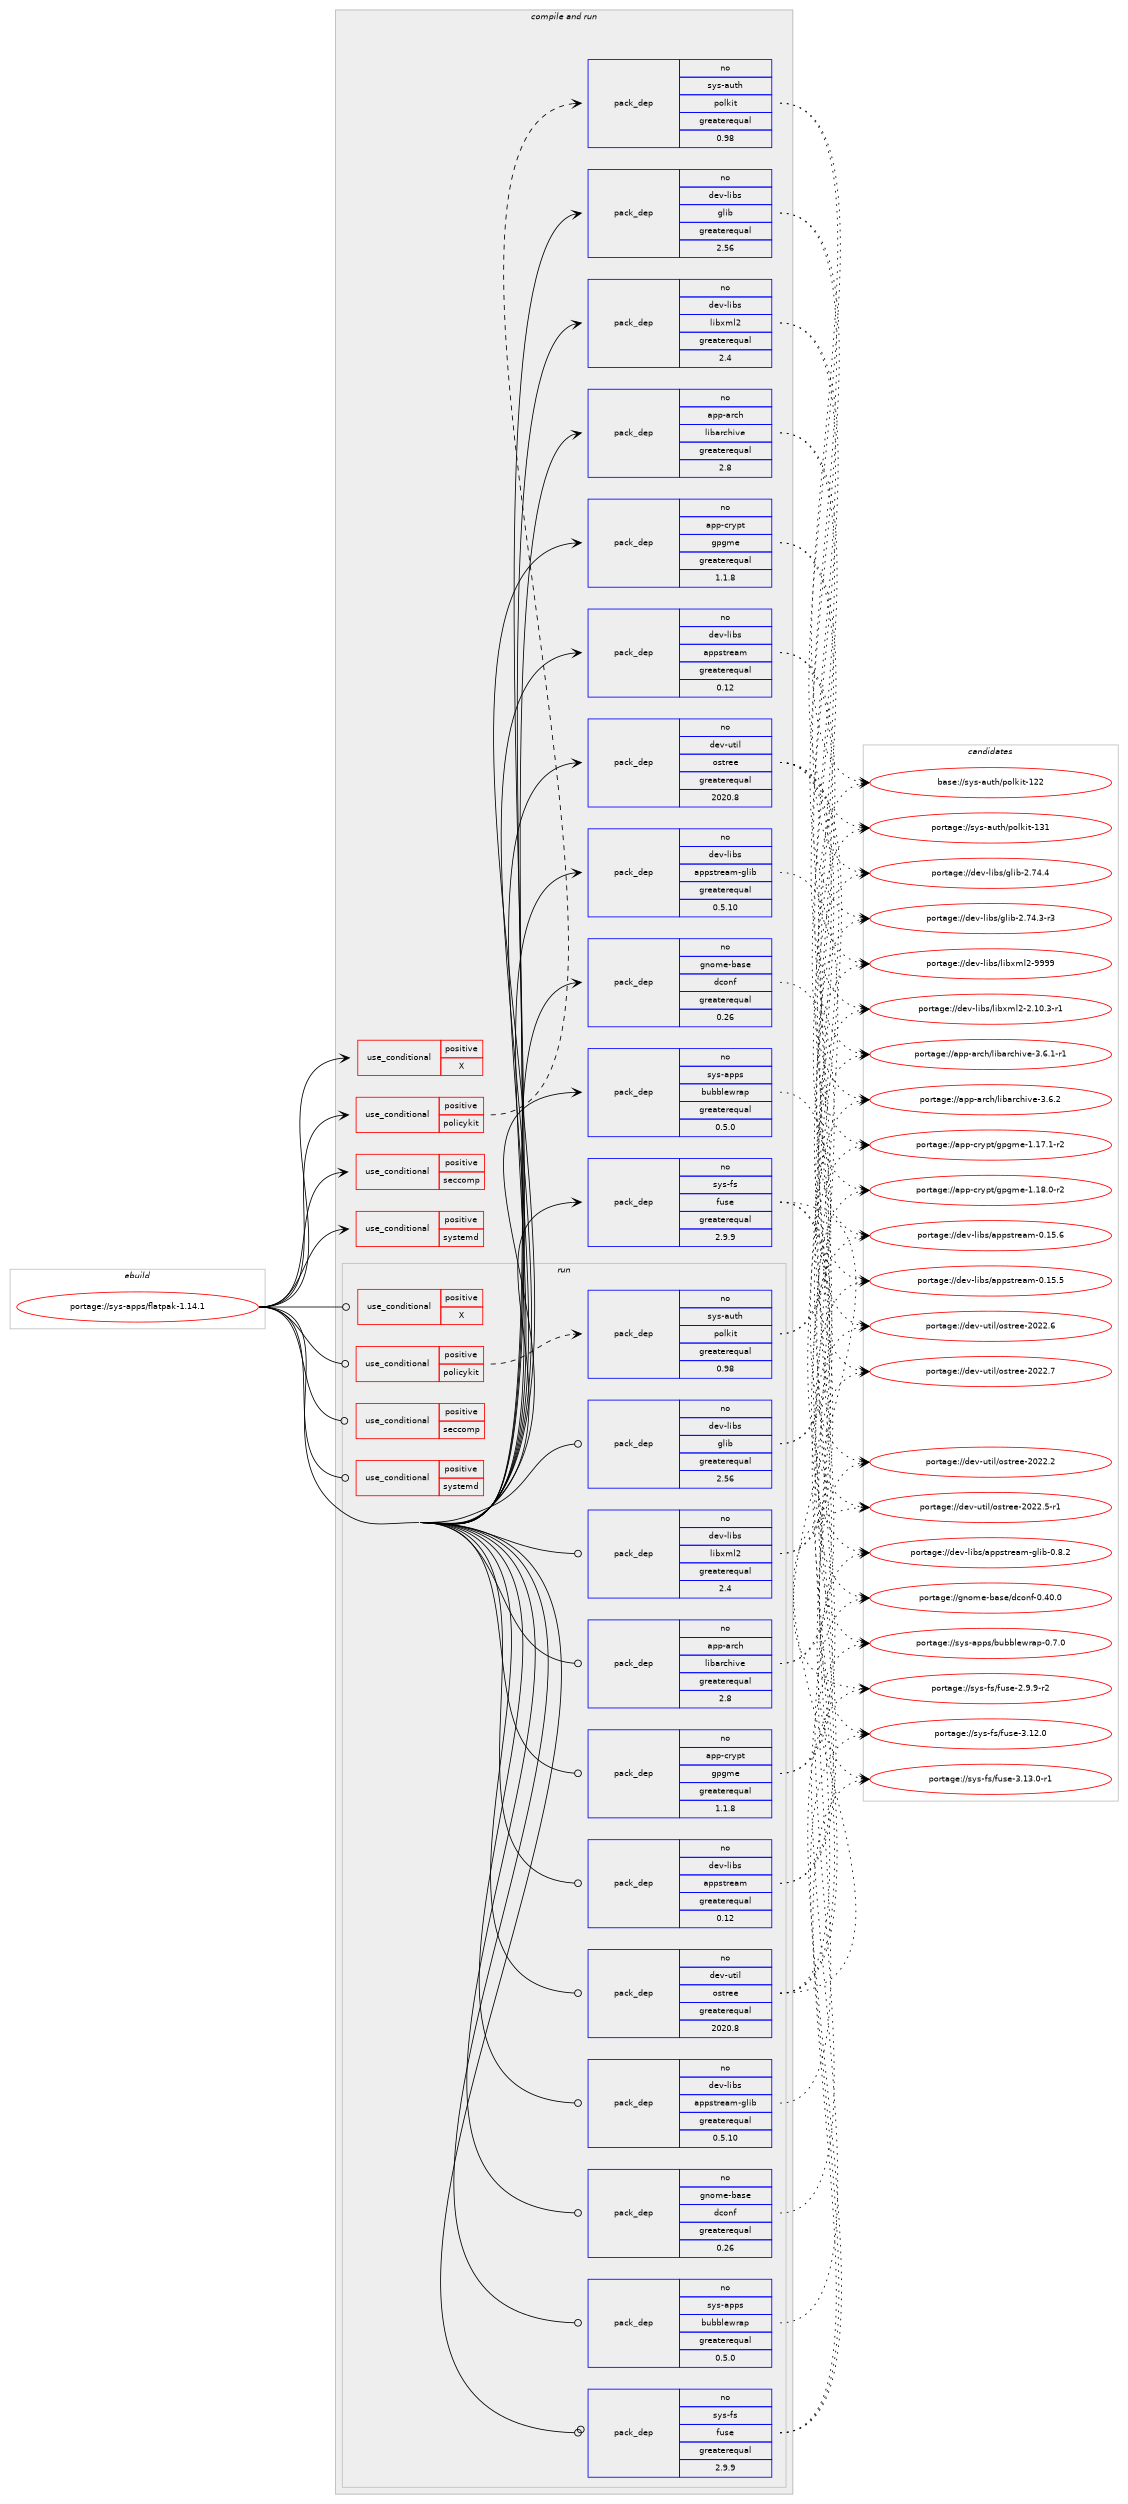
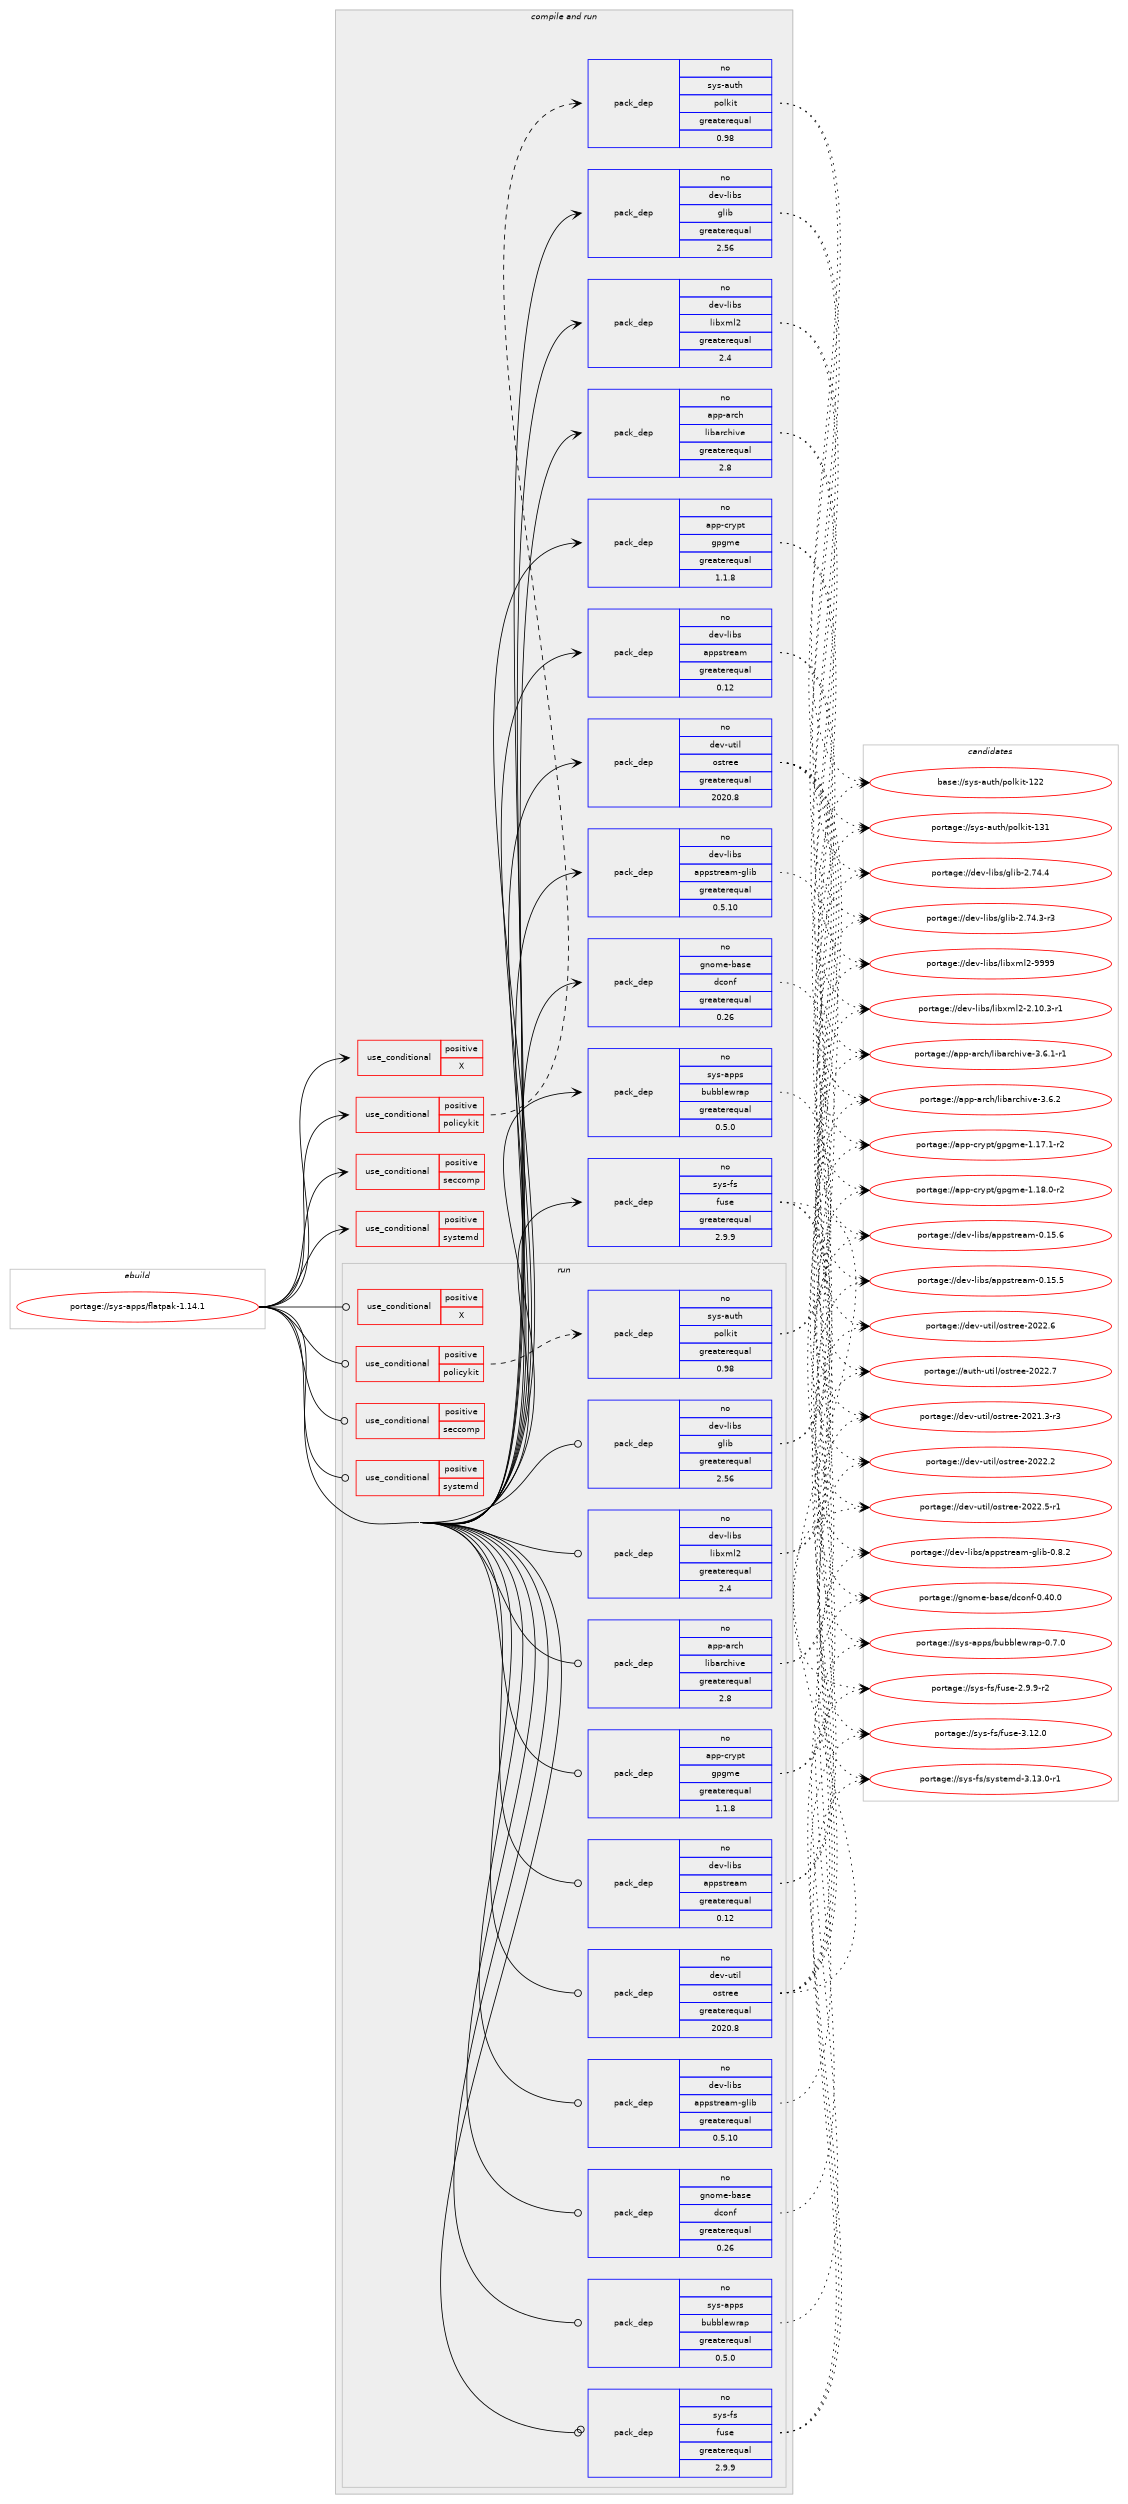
(991, 1372) -> (991, 1372)
none -> (991, 1417)
(991, 1779) -> (991, 1779)
